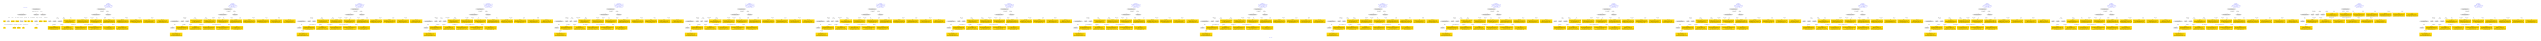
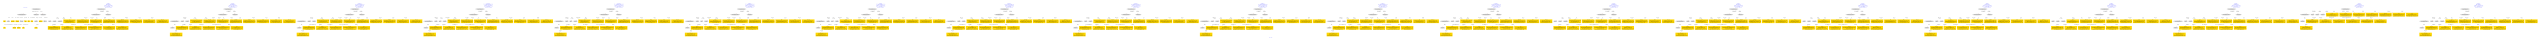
(45, 21) -> (45, 21)
